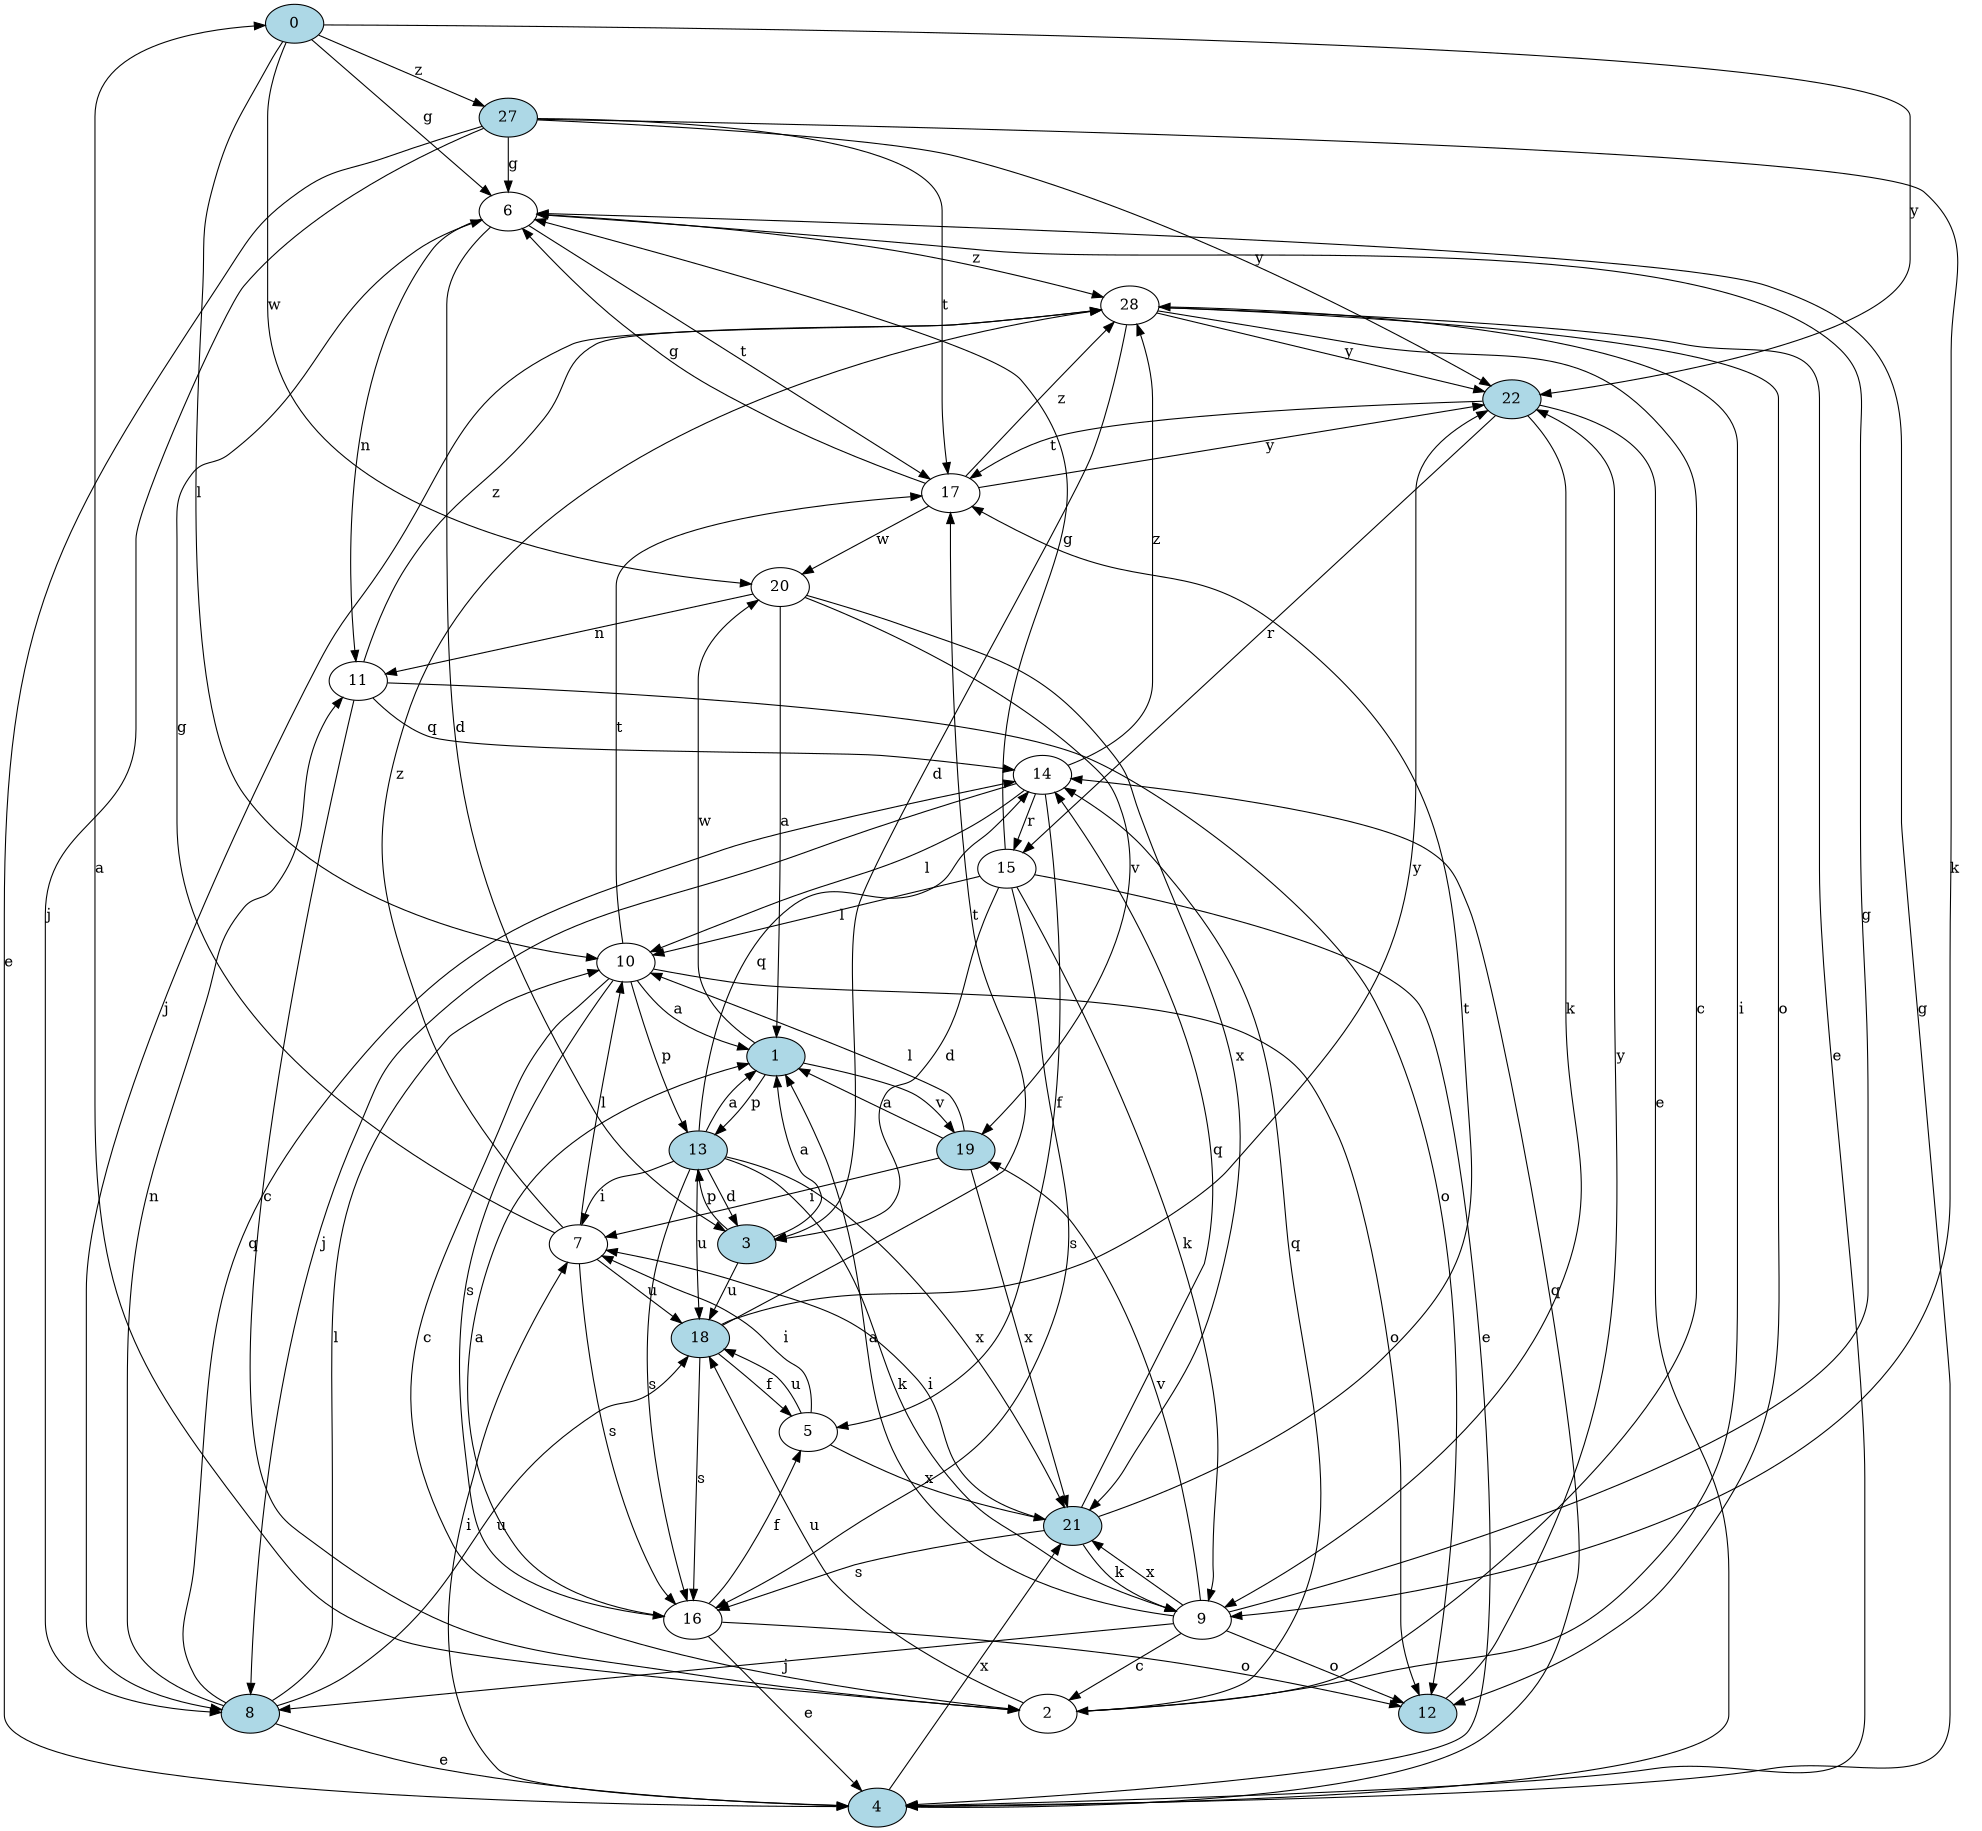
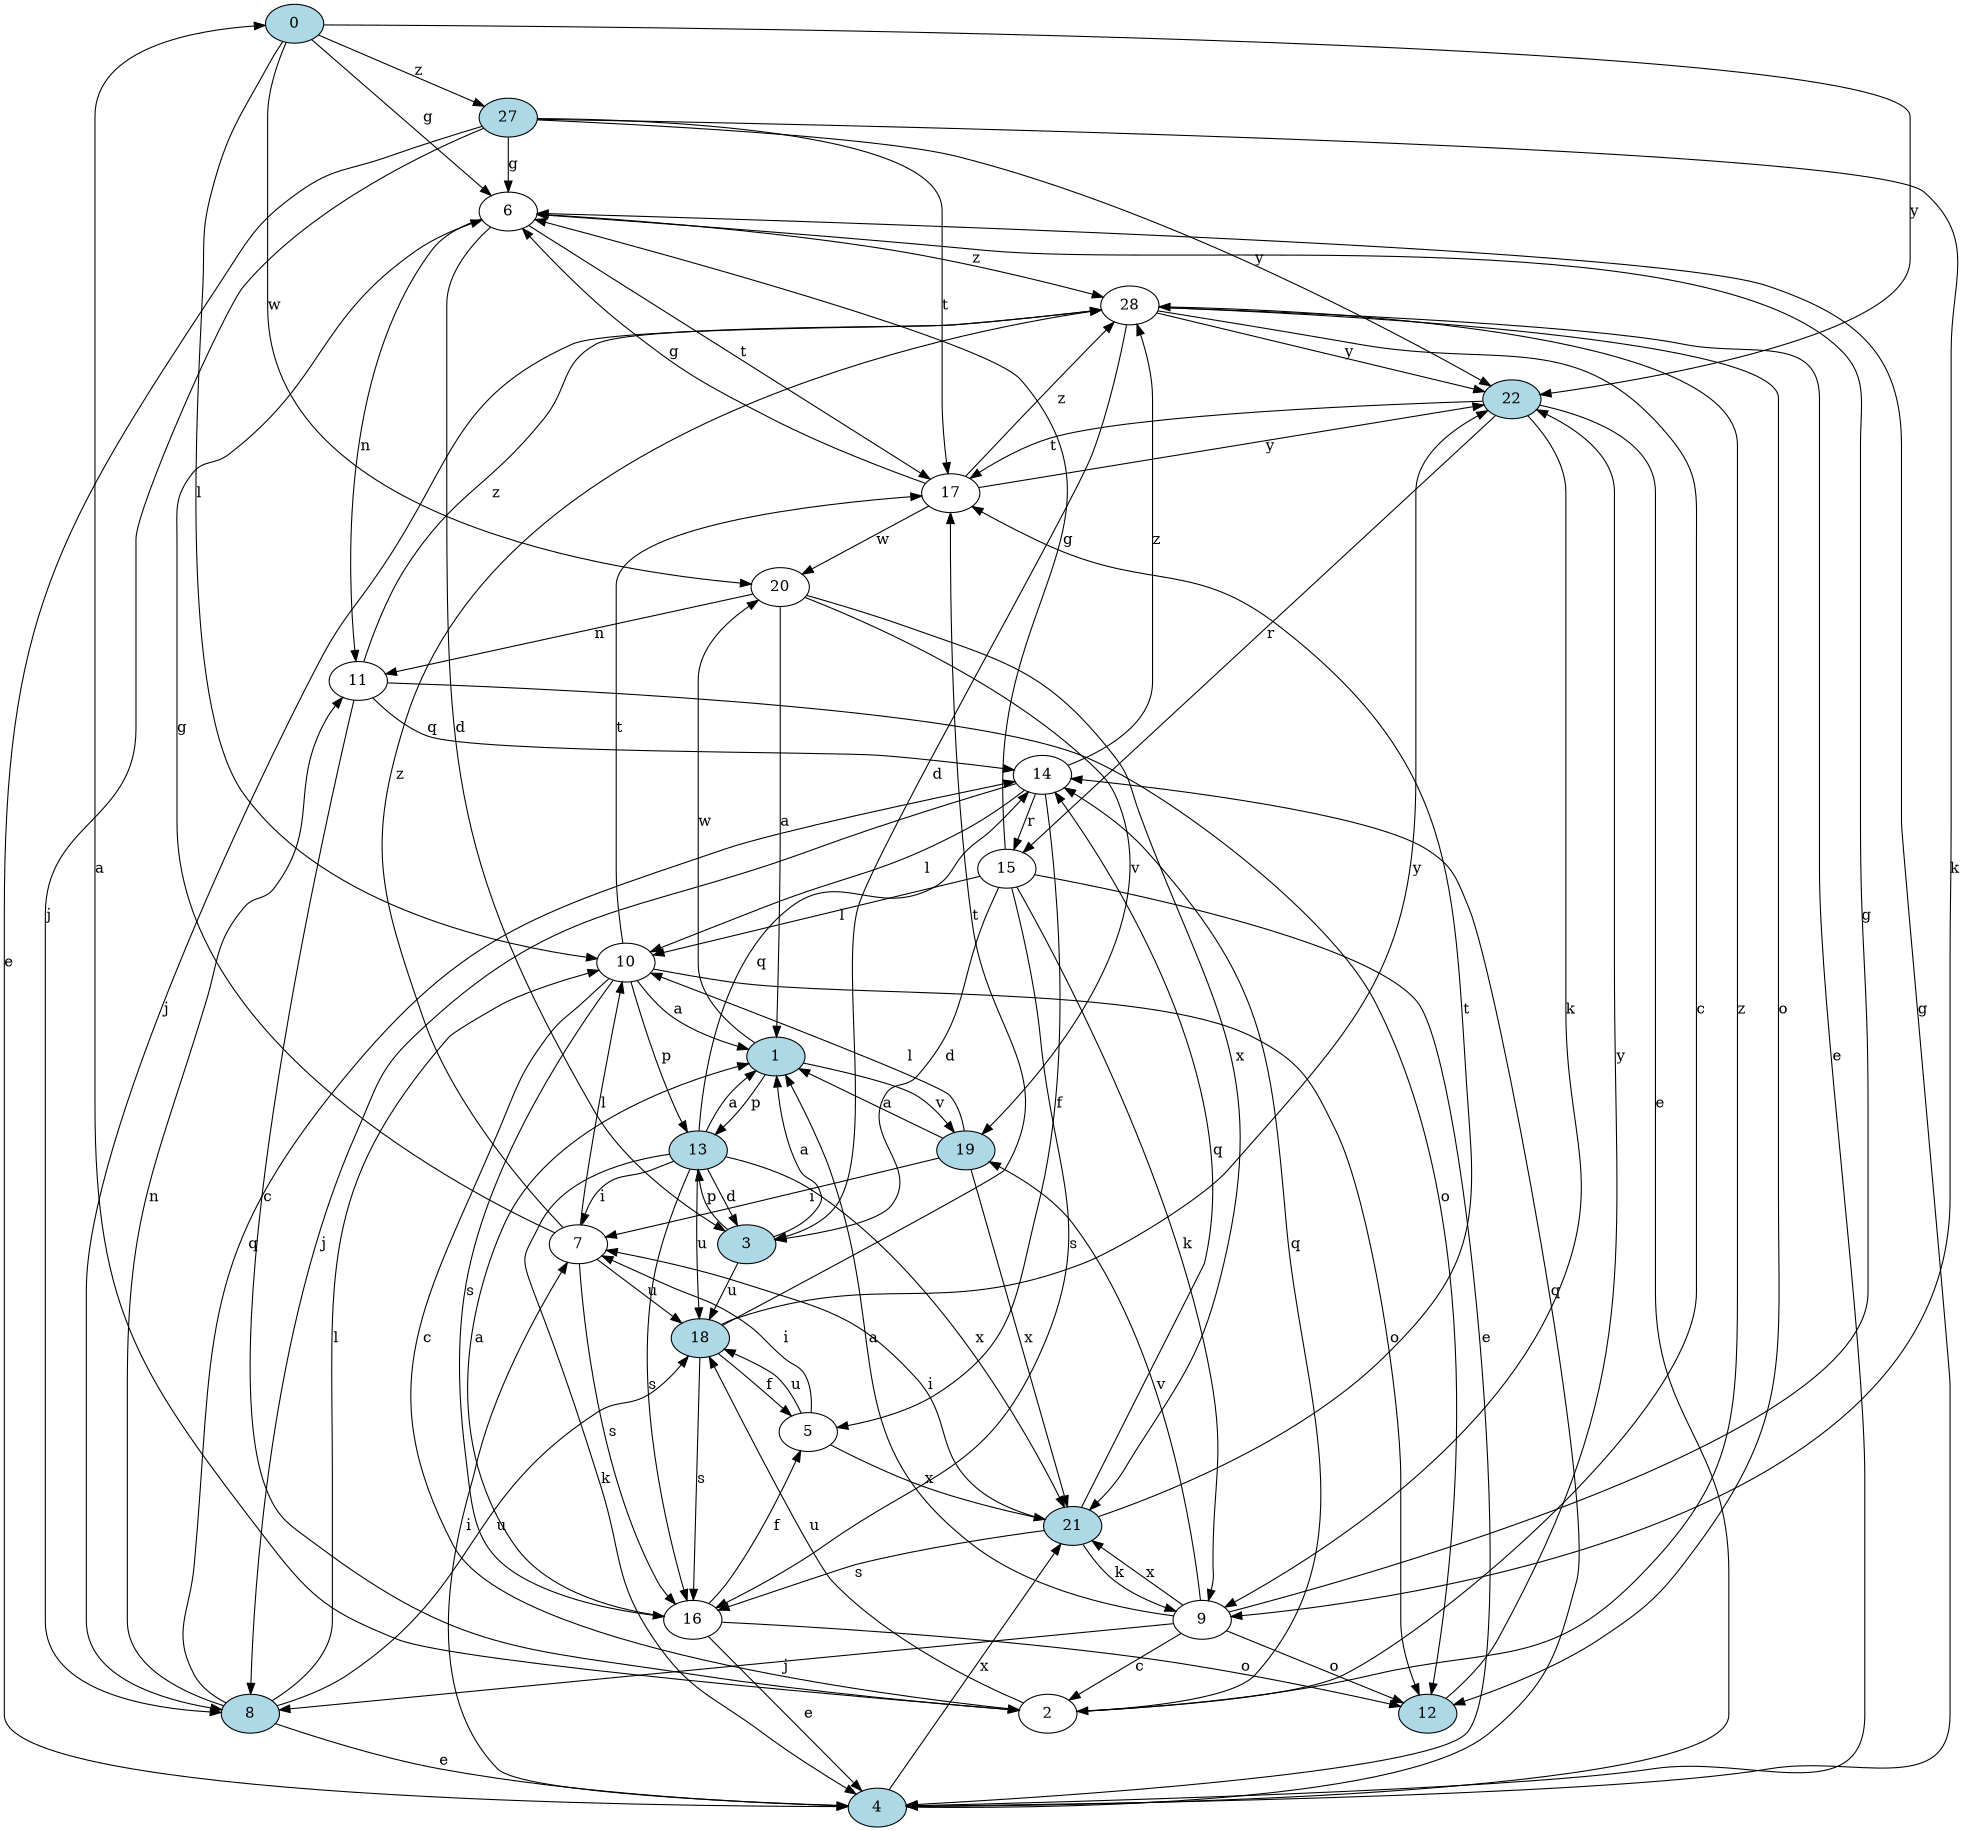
(1742, 1010) -> (1742, 1010)
(909, 1416) -> (597, 1476)
